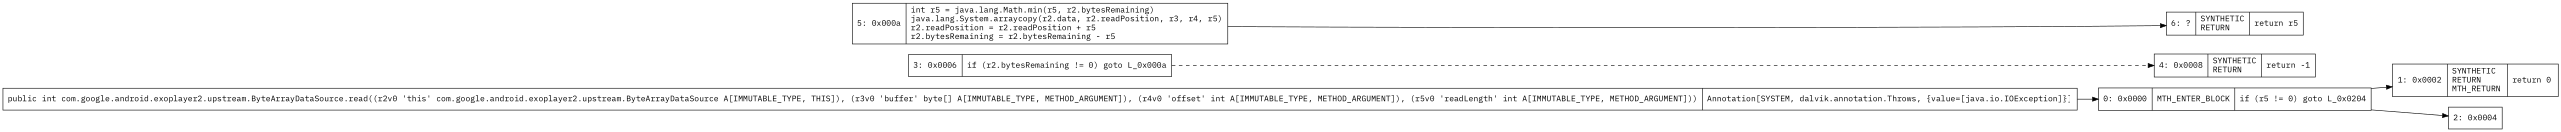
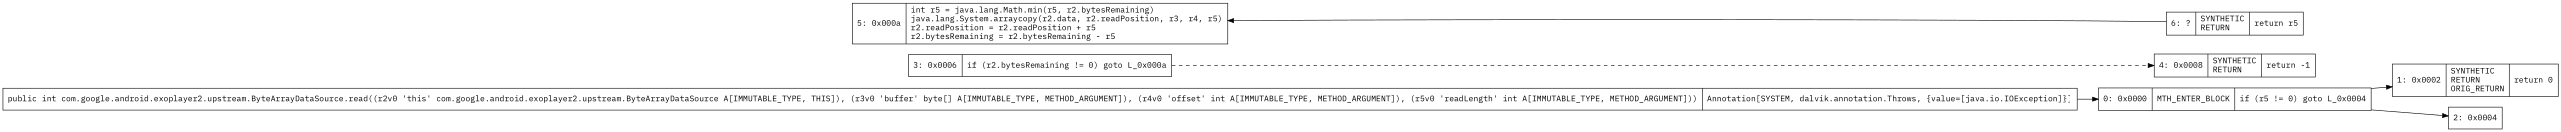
(1694, 28) -> (1700, 20)
(2477, 89) -> (2478, 89)
(2303, 99) -> (2303, 99)
